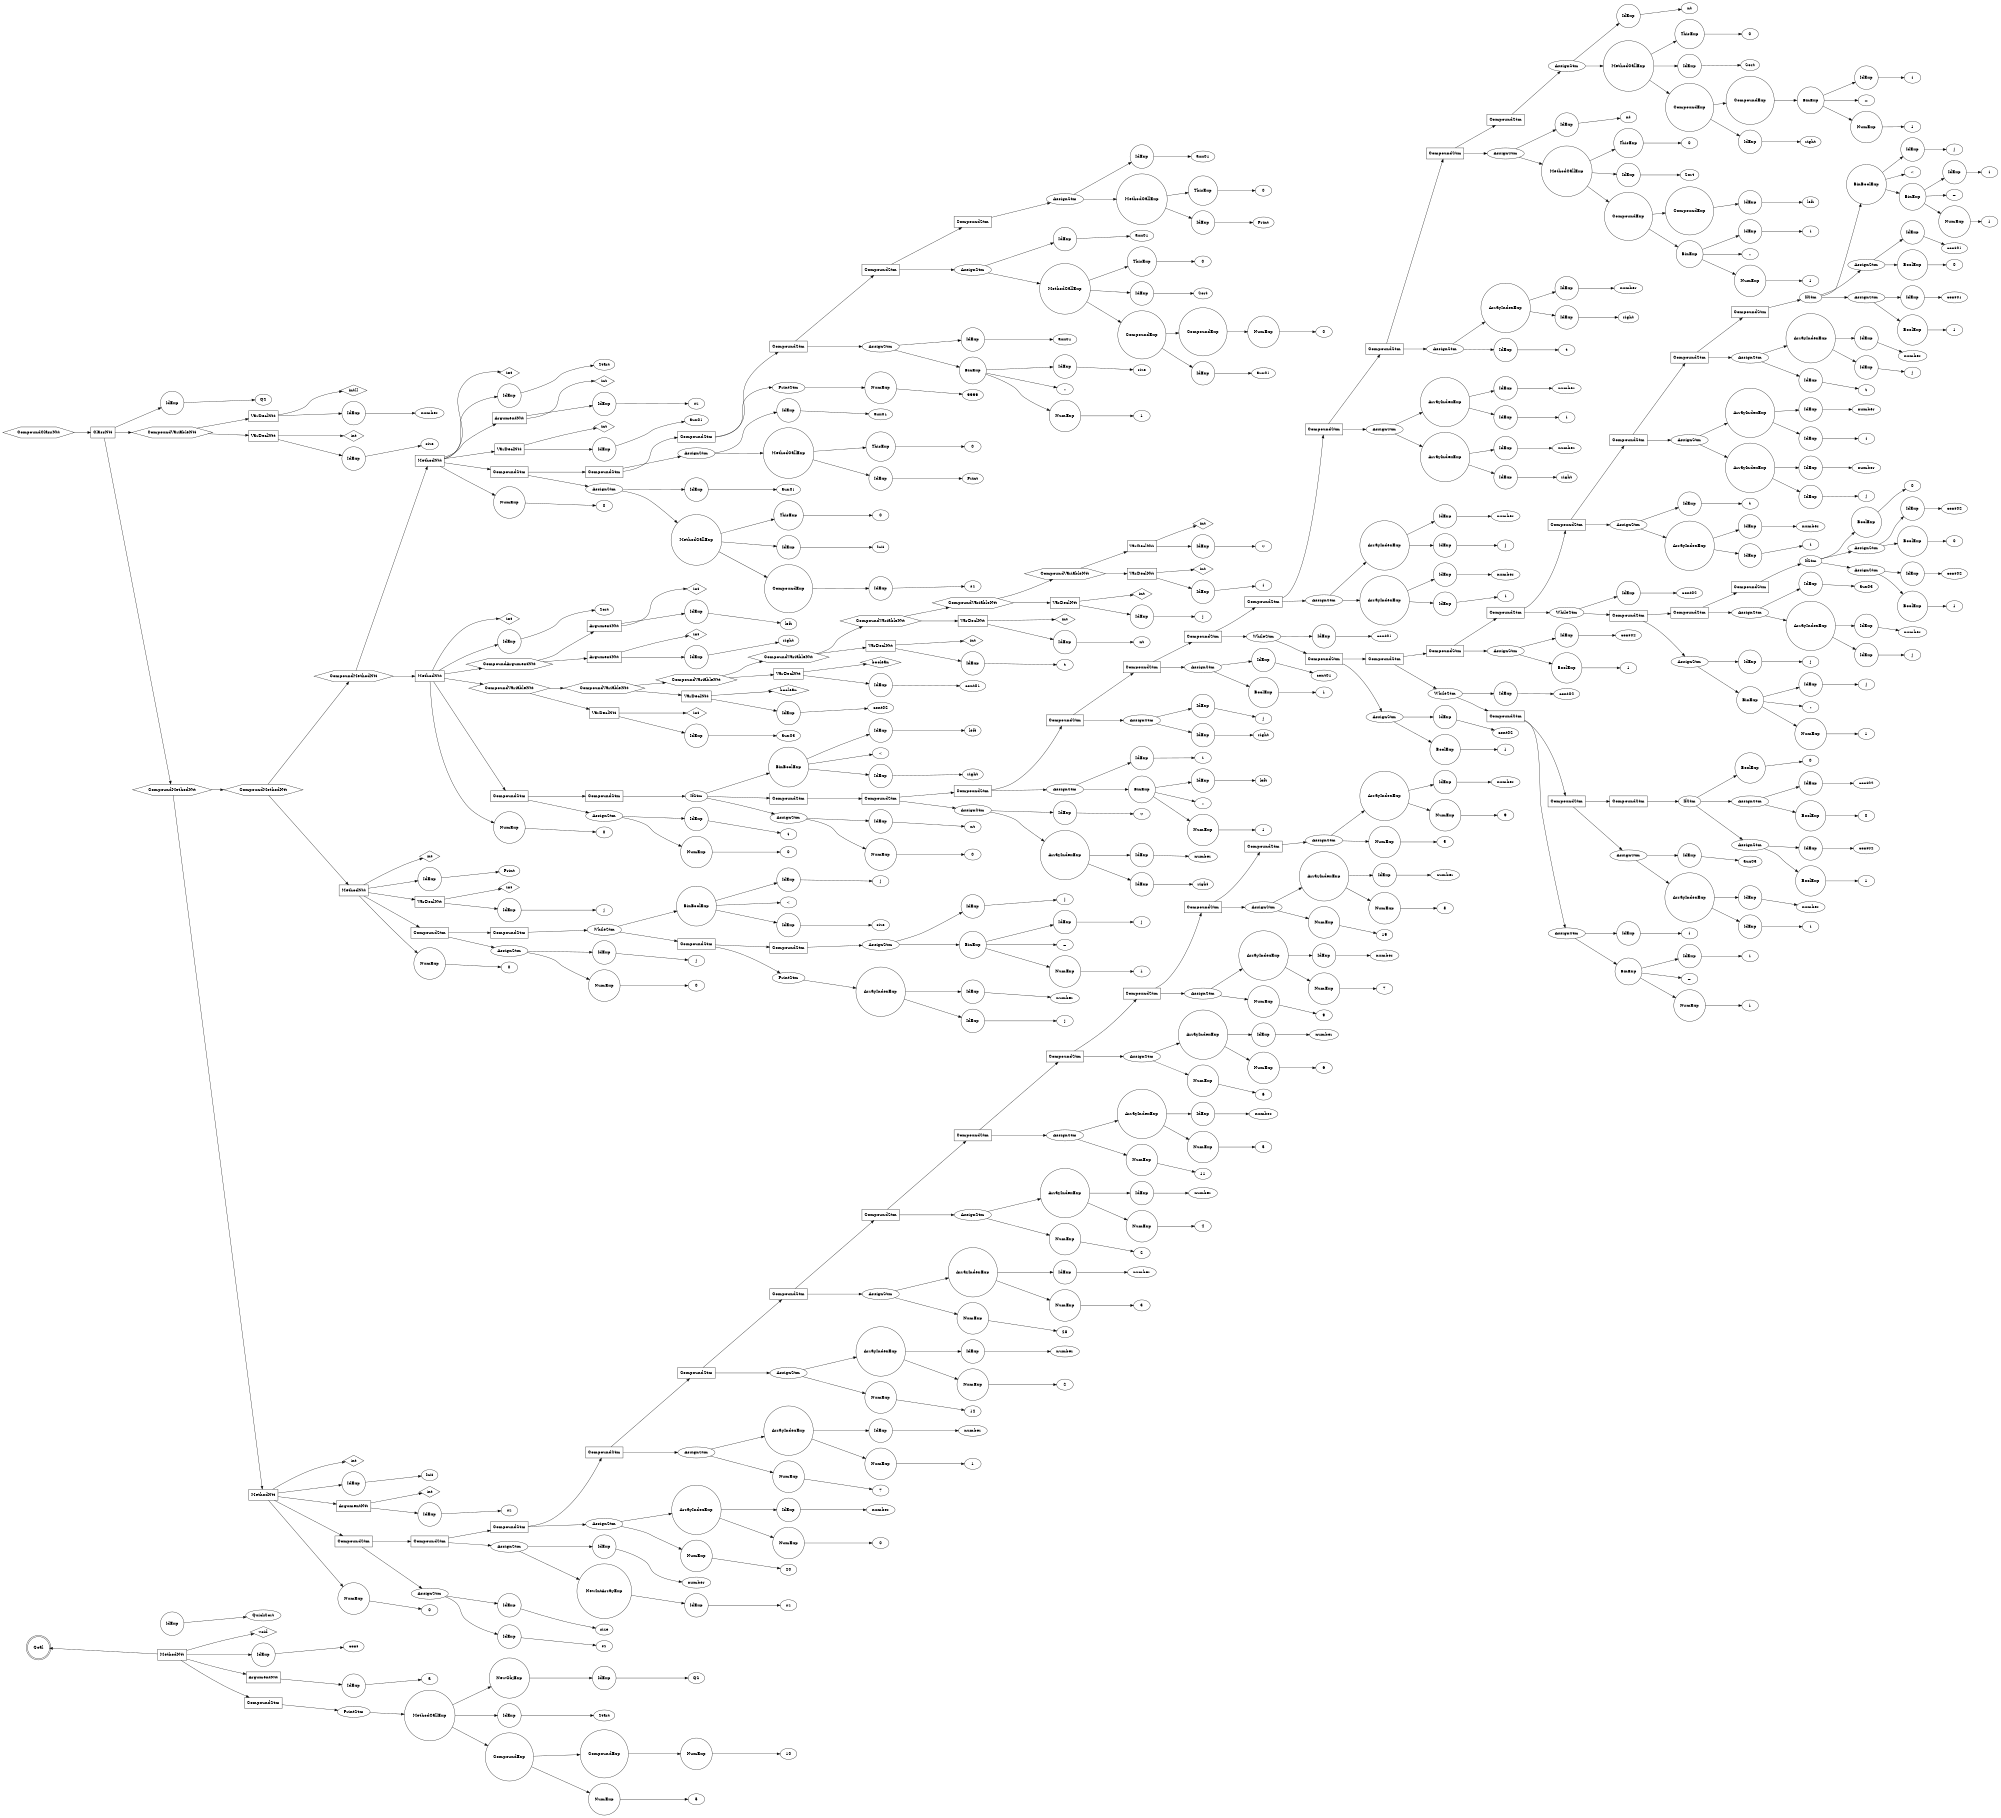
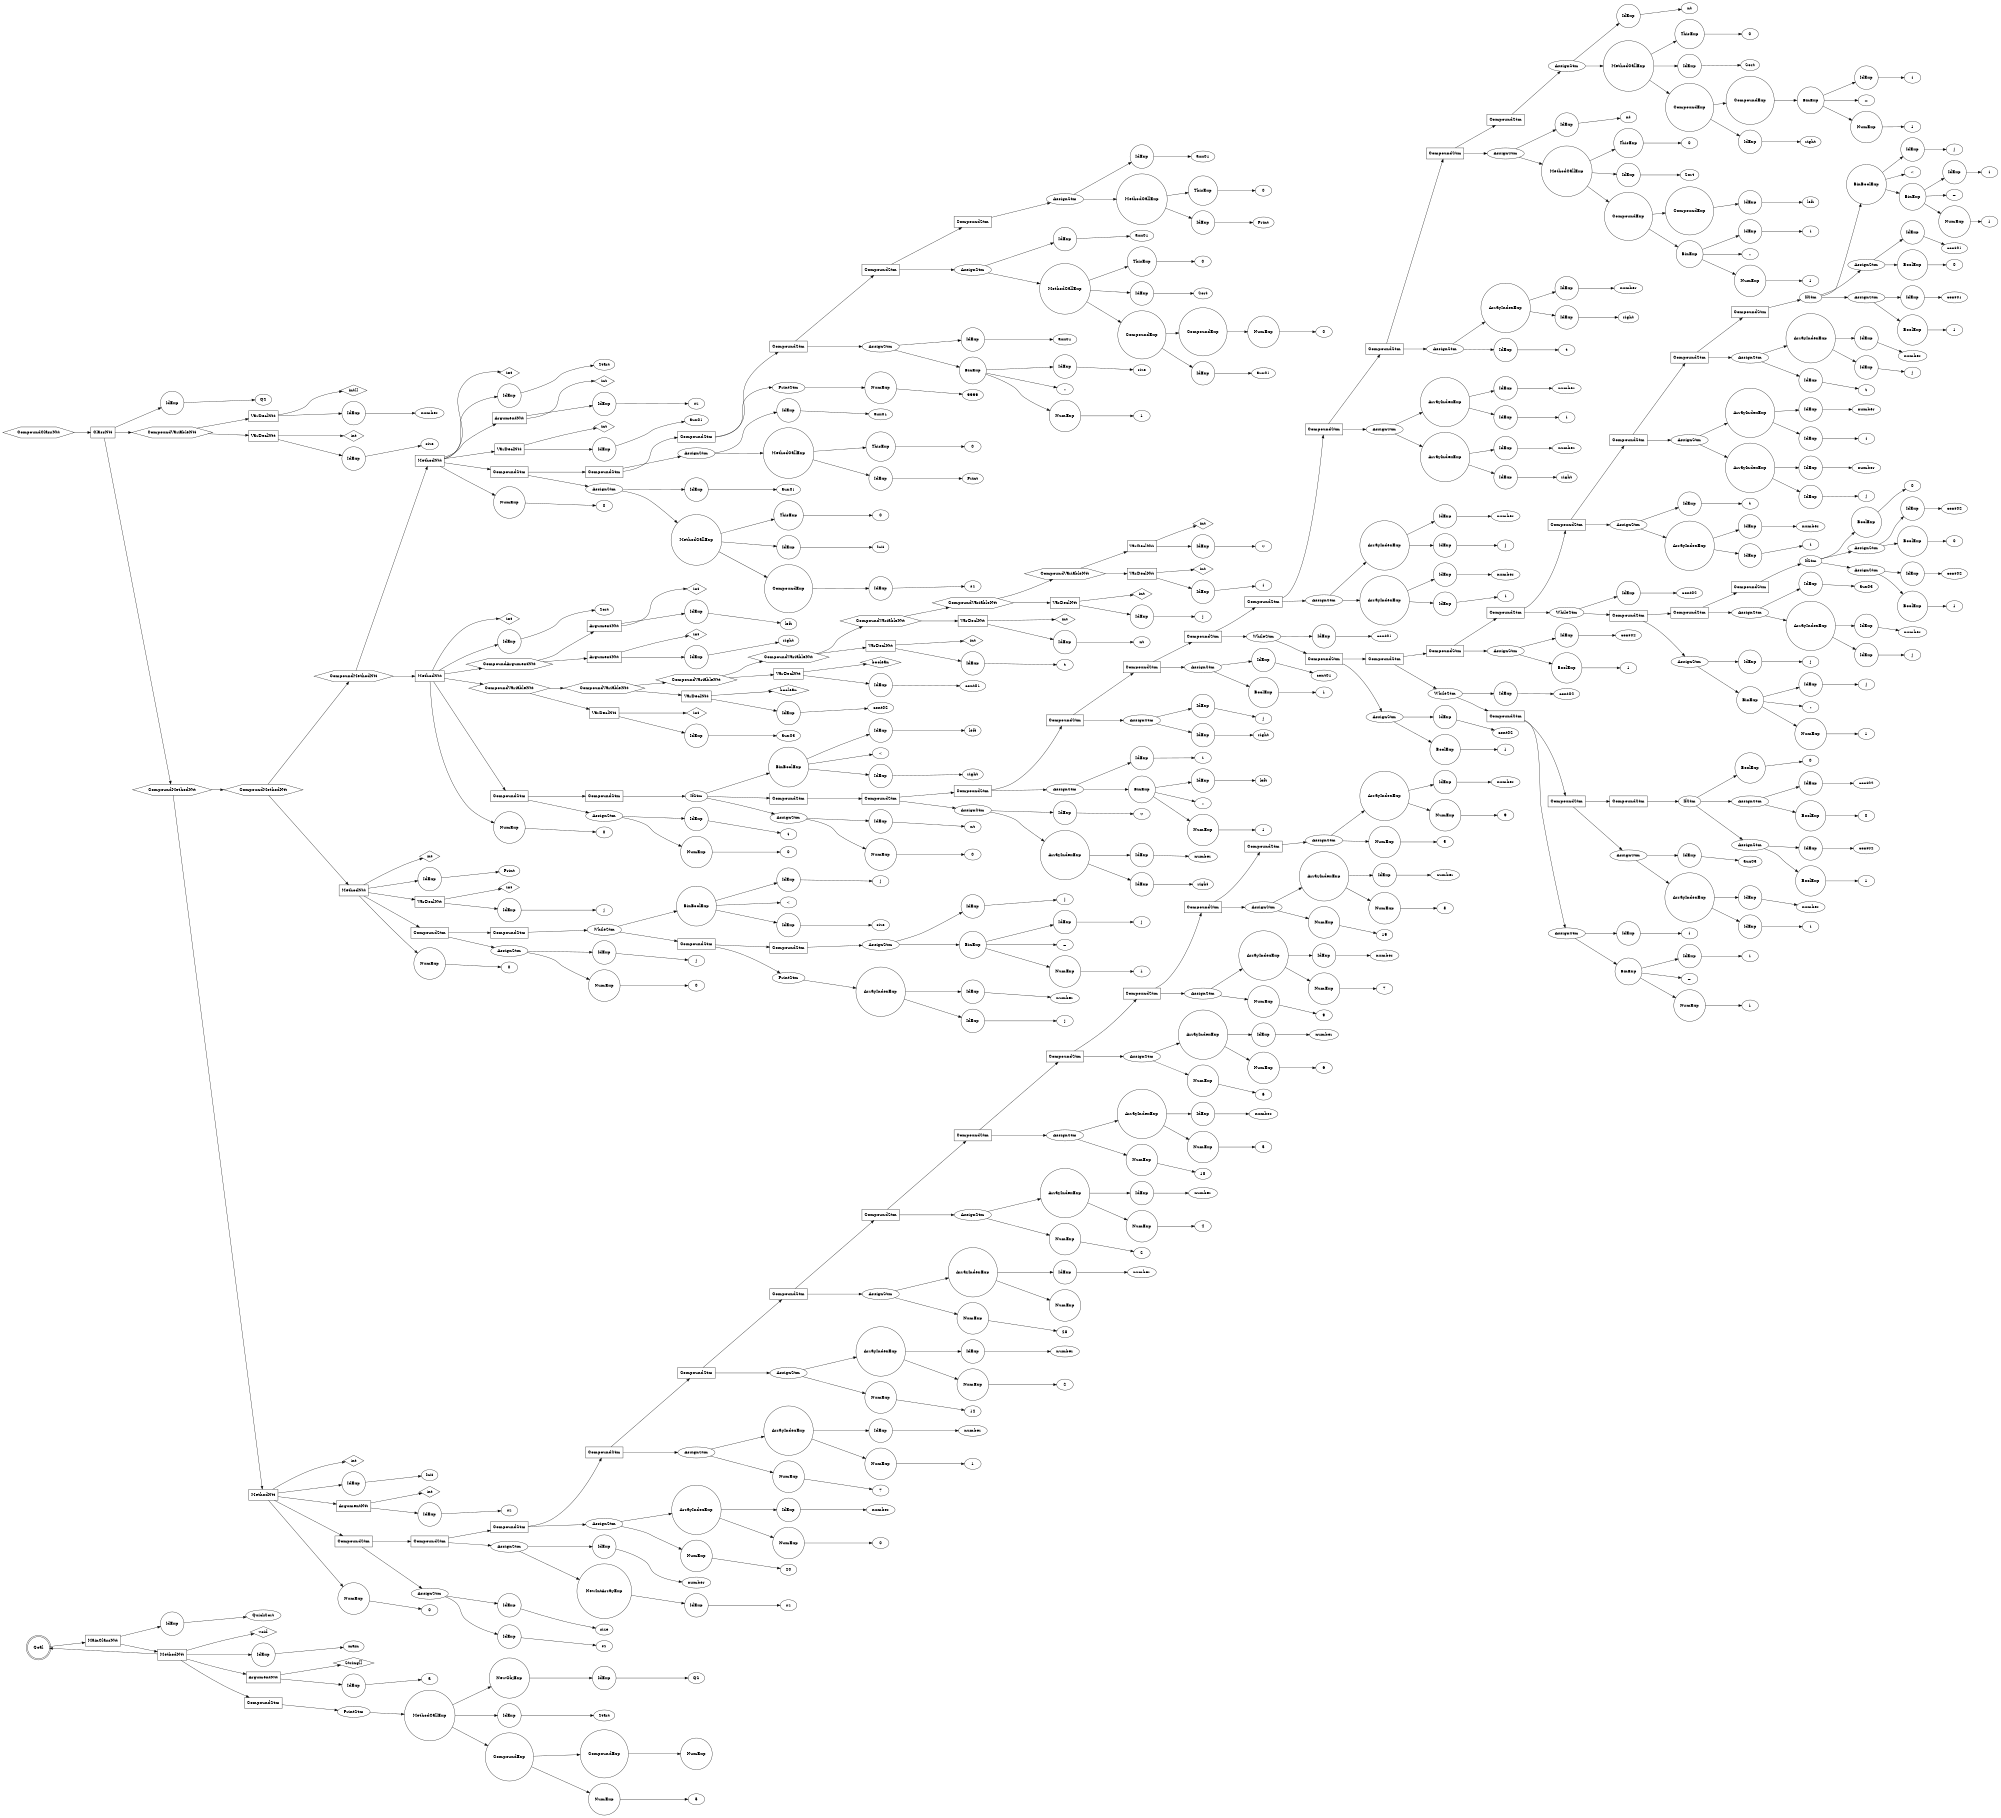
(1203, 1174) -> (1203, 1174)
(1142, 1305) -> none
none -> (103, 1641)
(354, 1646) -> (354, 1646)
none -> (354, 1663)
(789, 1754) -> none
